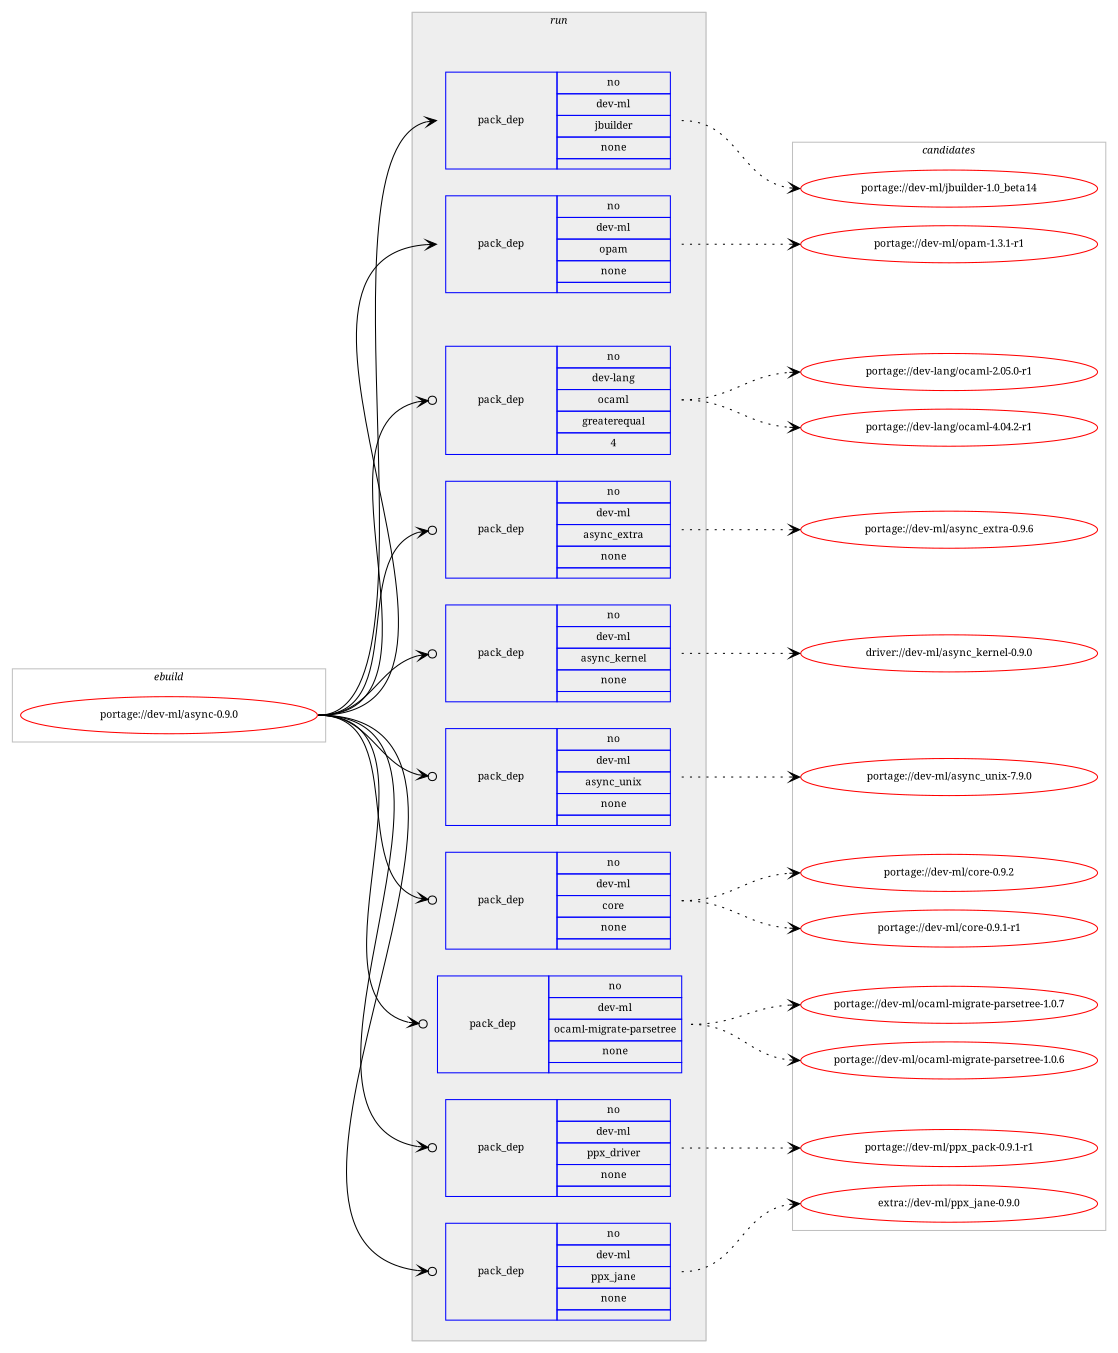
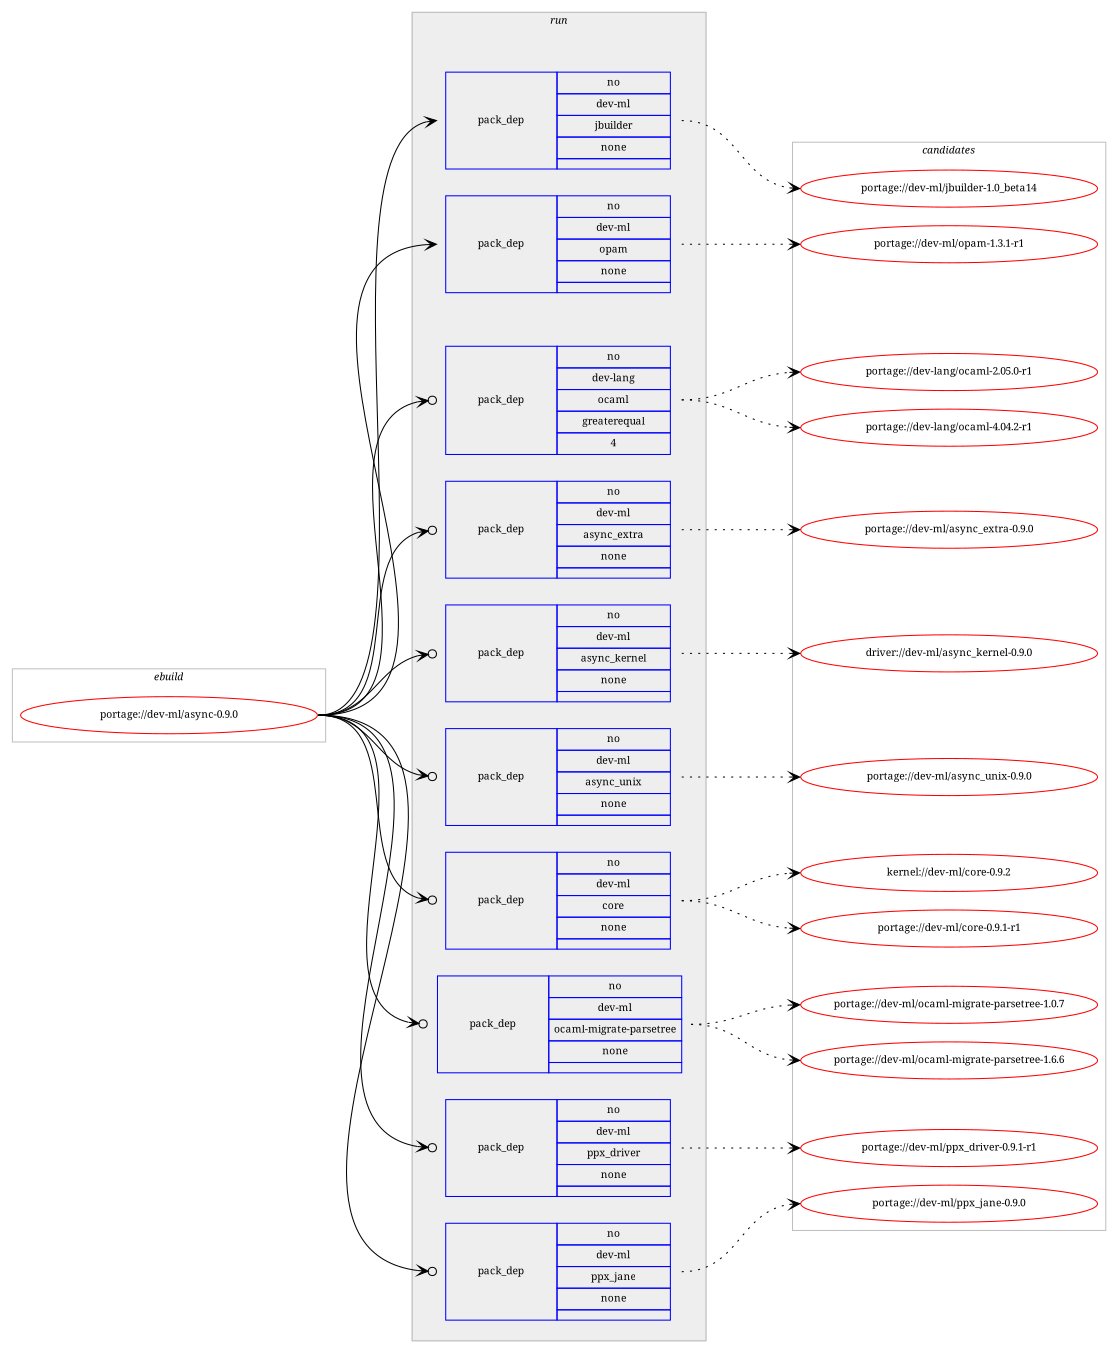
(949, 530) -> (949, 530)
(949, 777) -> (949, 777)
(949, 873) -> (949, 873)
(949, 1060) -> (949, 1060)
(949, 1148) -> (949, 1148)
(949, 1204) -> (949, 1204)
